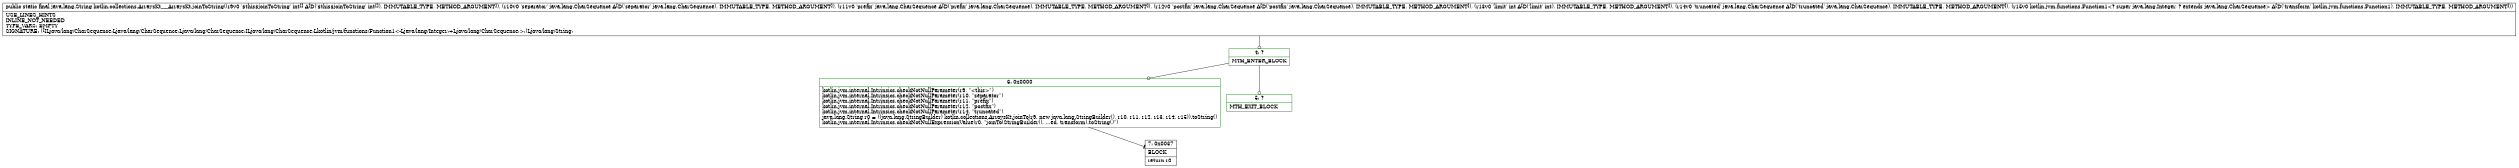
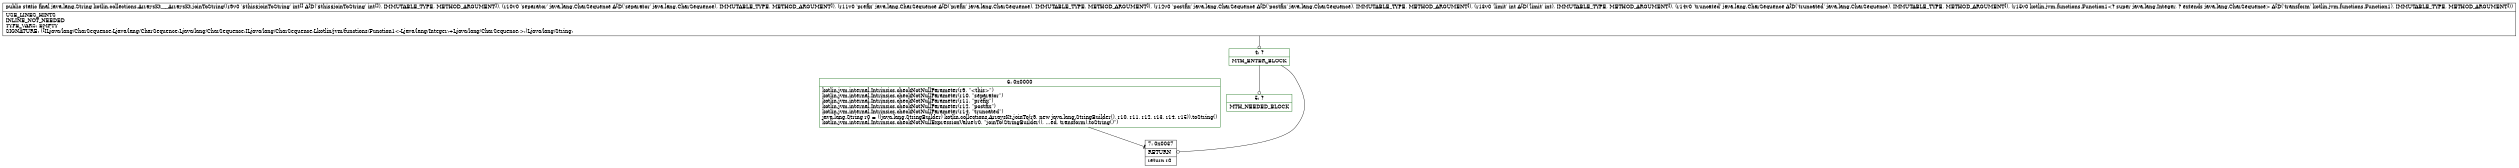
(1189, 71) -> (1275, 139)
(1254, 107) -> (1259, 107)
(1157, 152) -> (1160, 152)
